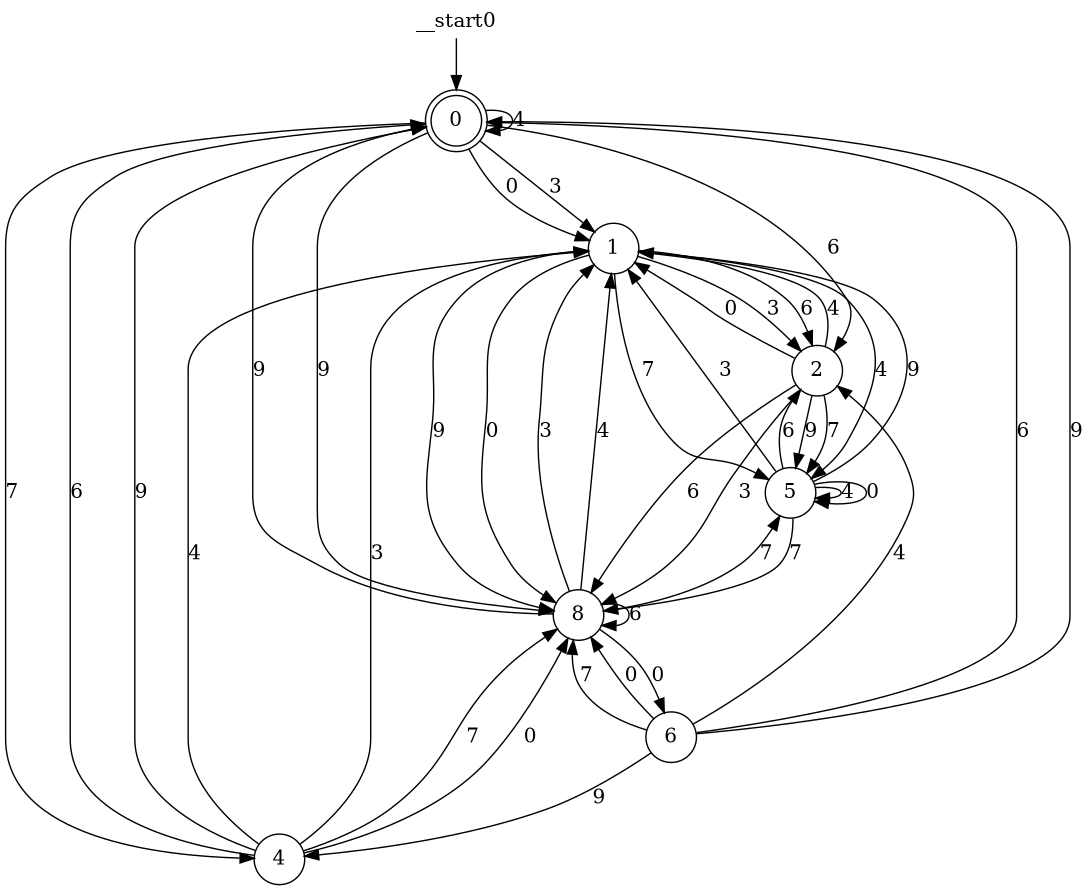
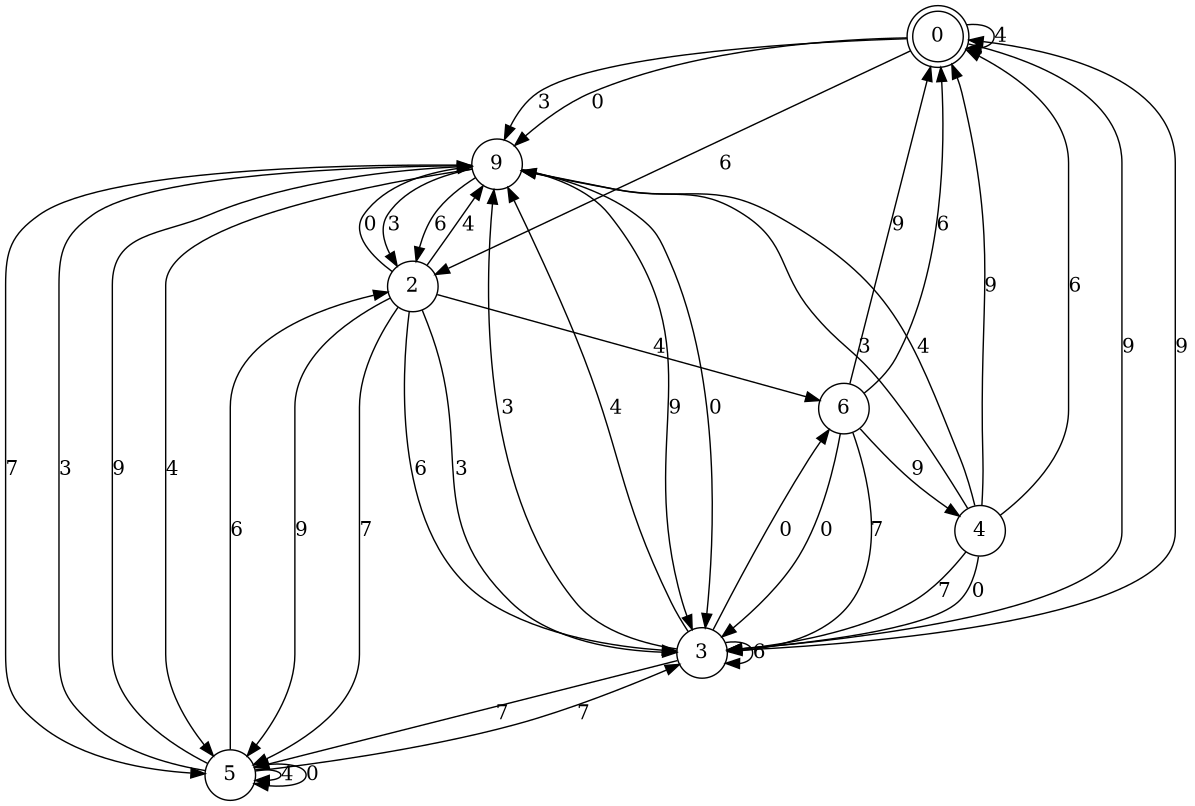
(456, 22) -> none
(614, 249) -> (497, 164)
(6, 402) -> none
(866, 584) -> (622, 346)
(579, 615) -> (702, 653)
